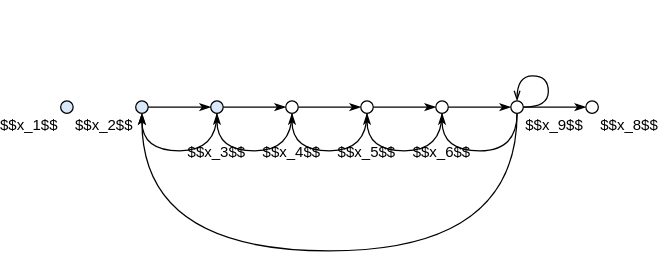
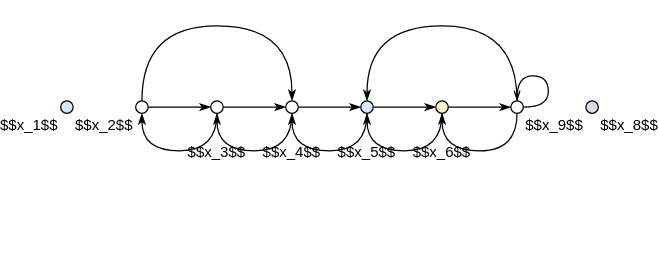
none -> (213, 26)
none -> (439, 26)
(142, 107) -> (142, 107)
(217, 107) -> (217, 107)
(367, 107) -> (367, 107)
(442, 107) -> (442, 107)
(556, 107) -> none
(592, 107) -> (592, 107)
(332, 251) -> none
